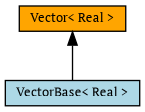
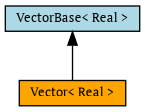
(73, 63) -> (73, 63)
